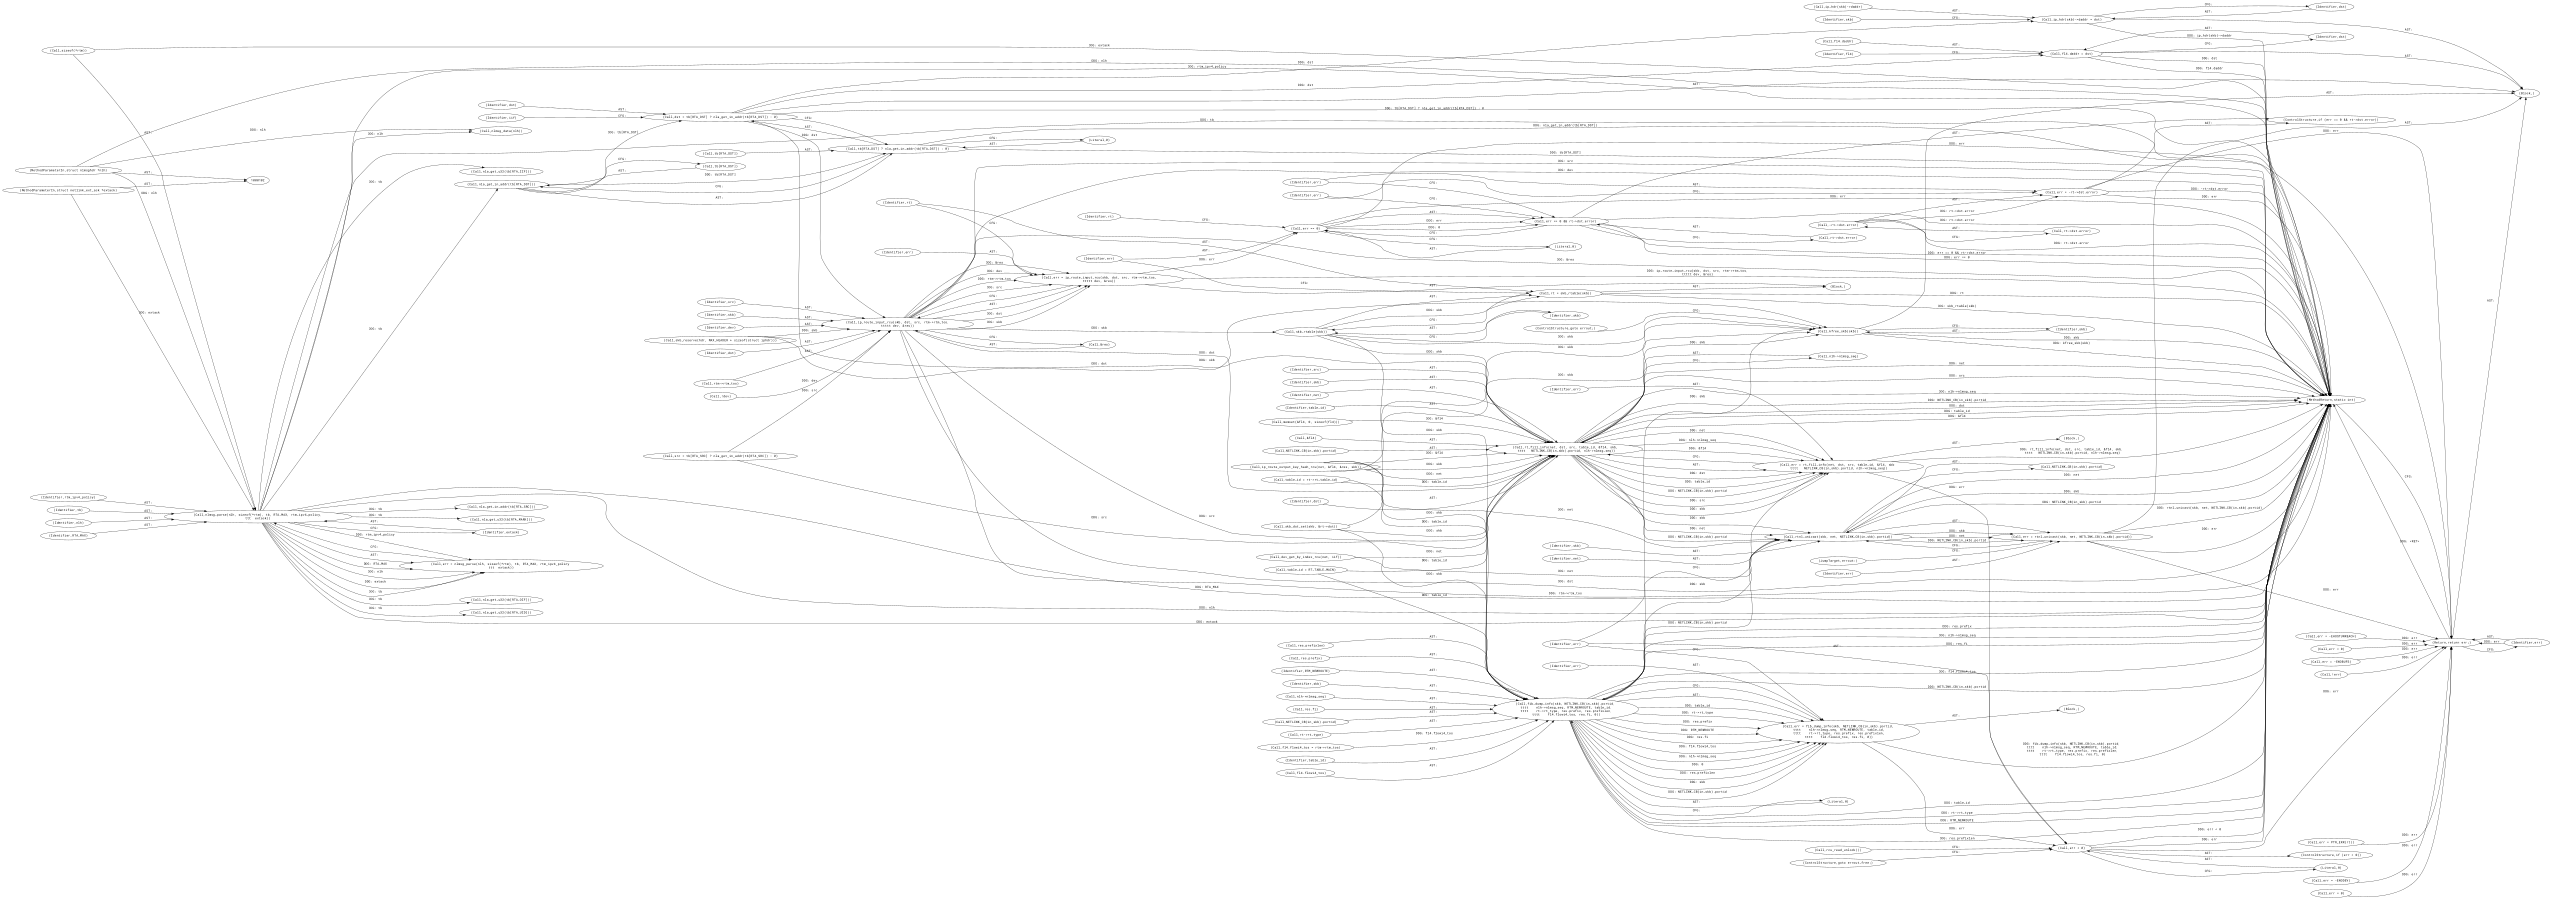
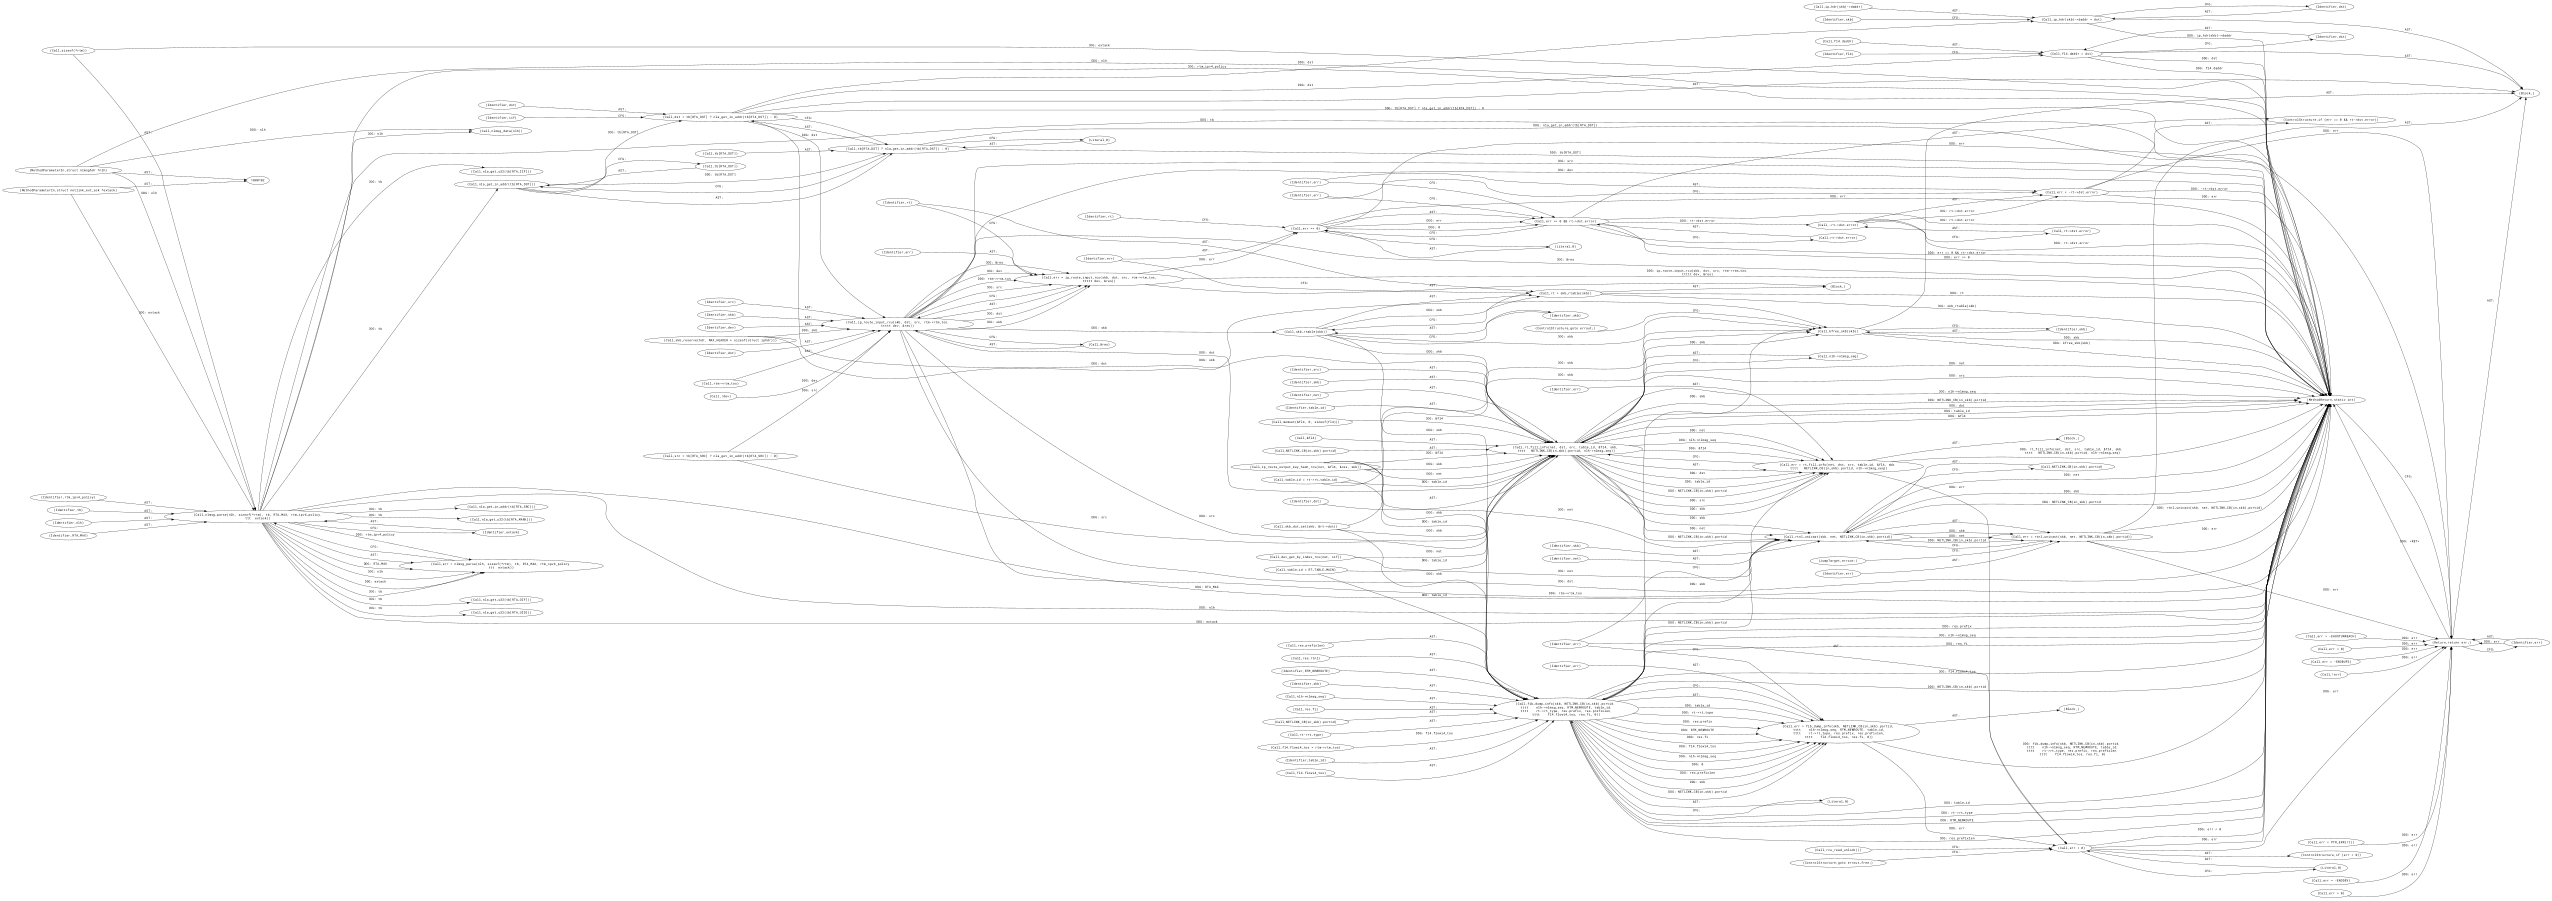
none -> (1707, 223)
(1535, 352) -> (1531, 368)
(1306, 658) -> (1306, 658)
